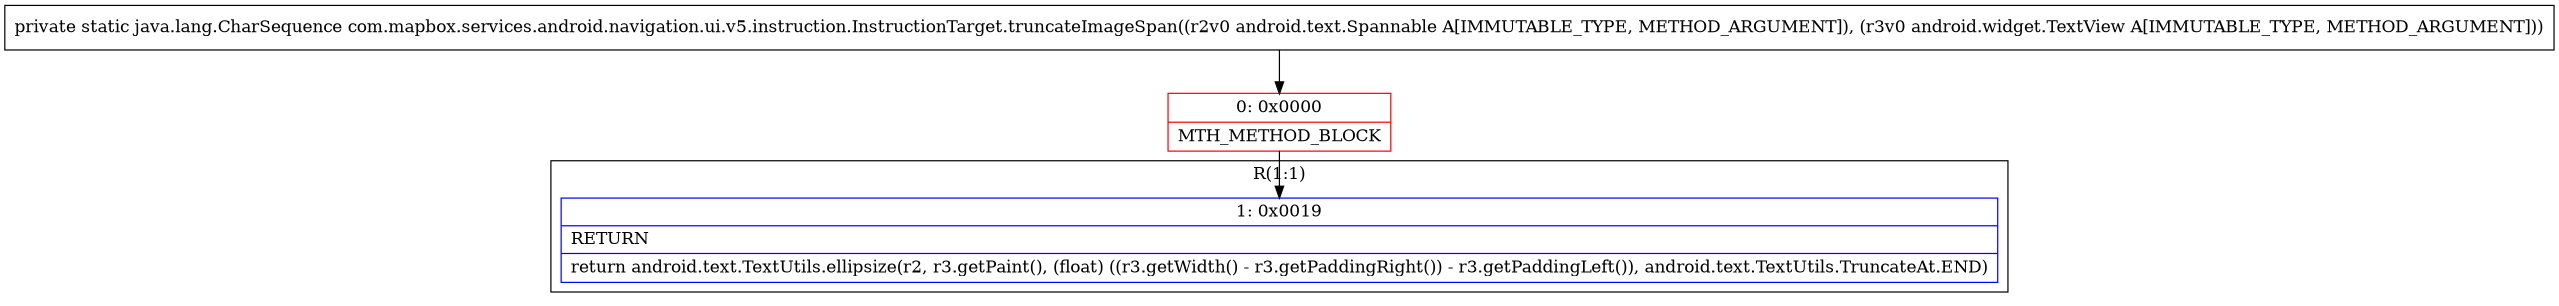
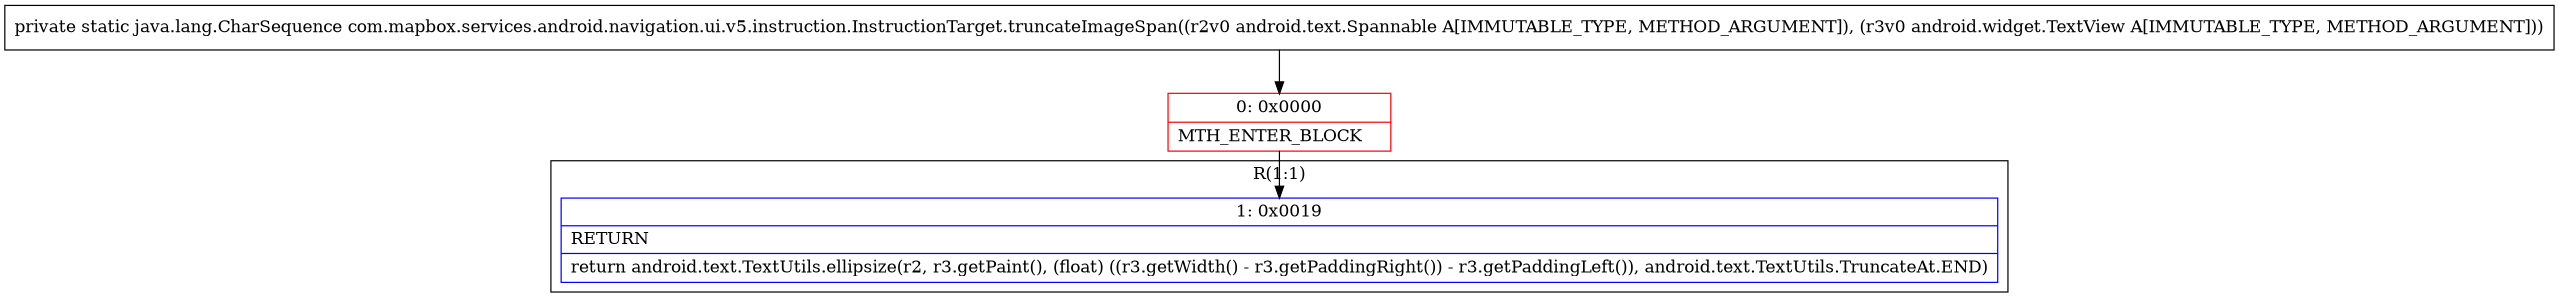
(1279, 136) -> (1270, 136)
